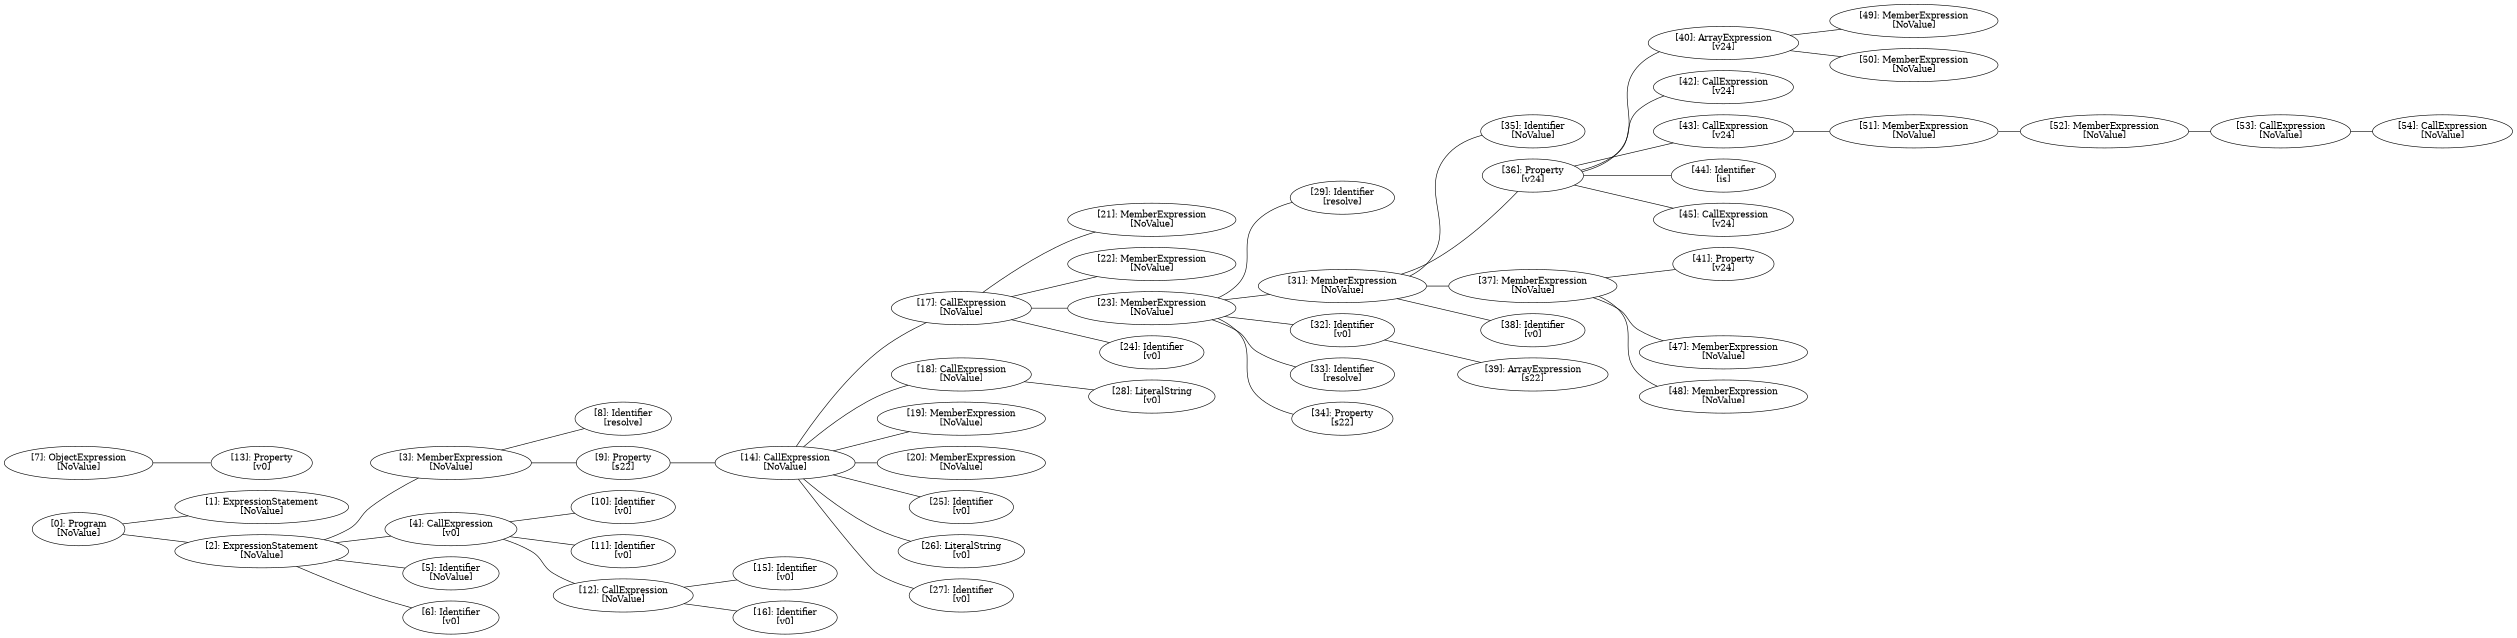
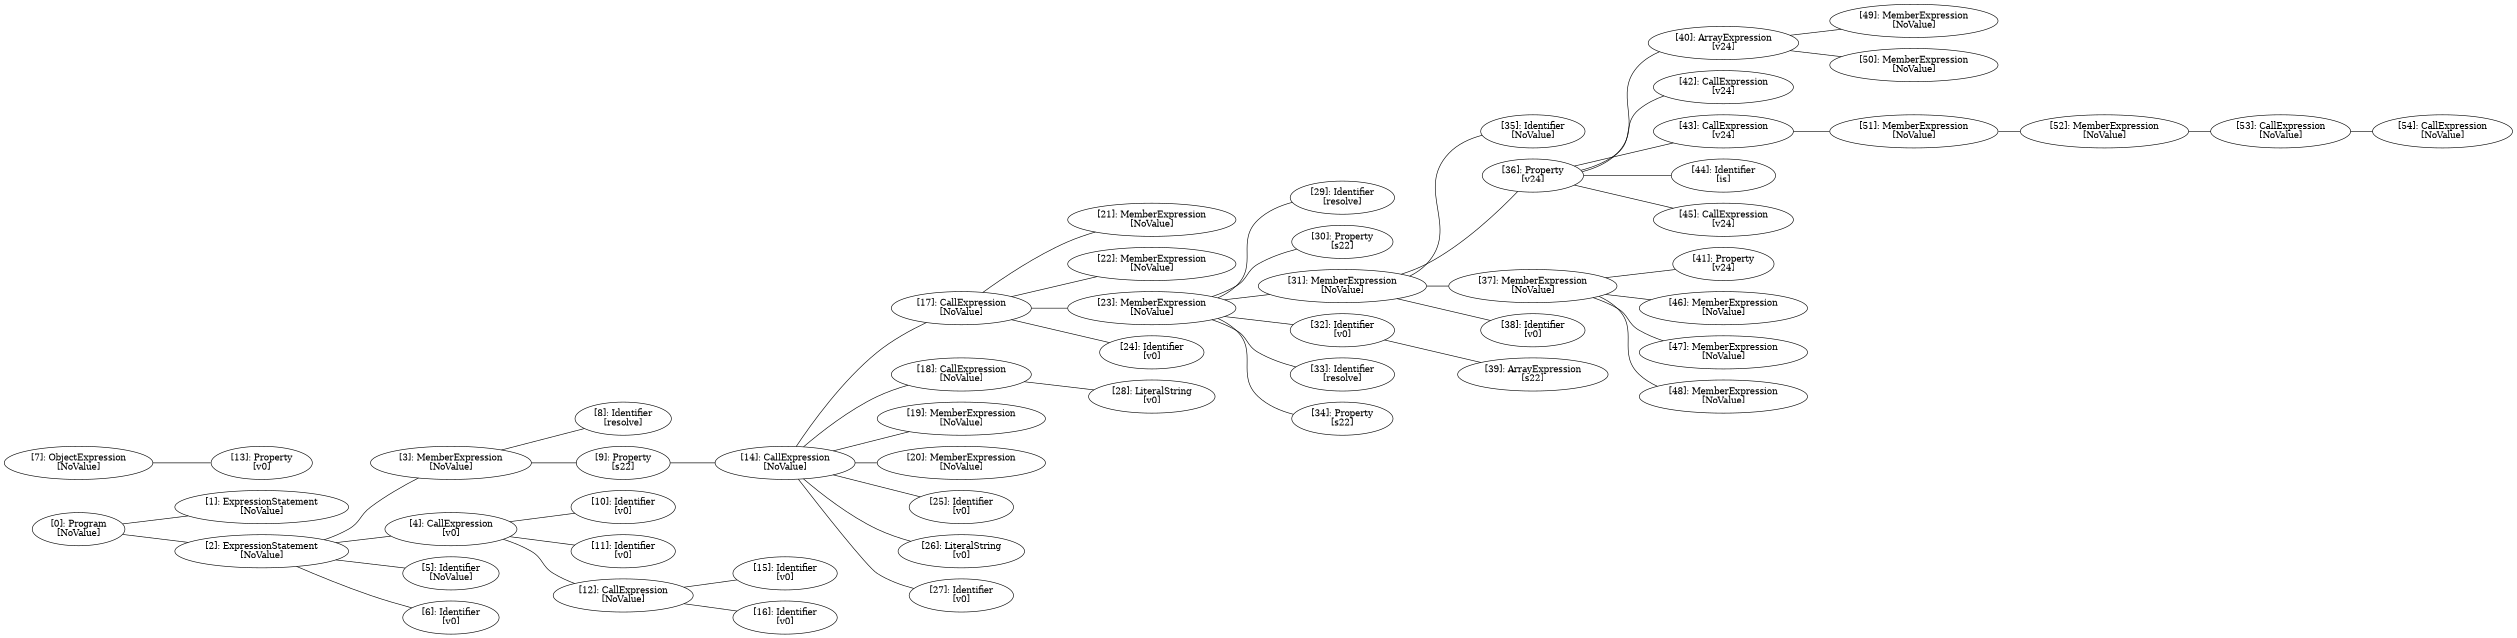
none -> (1342, 242)
none -> (1723, 308)
